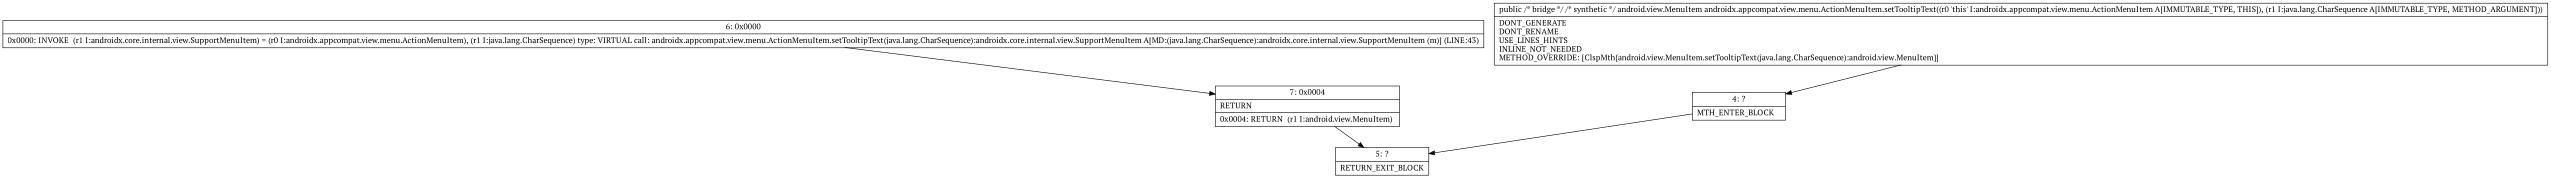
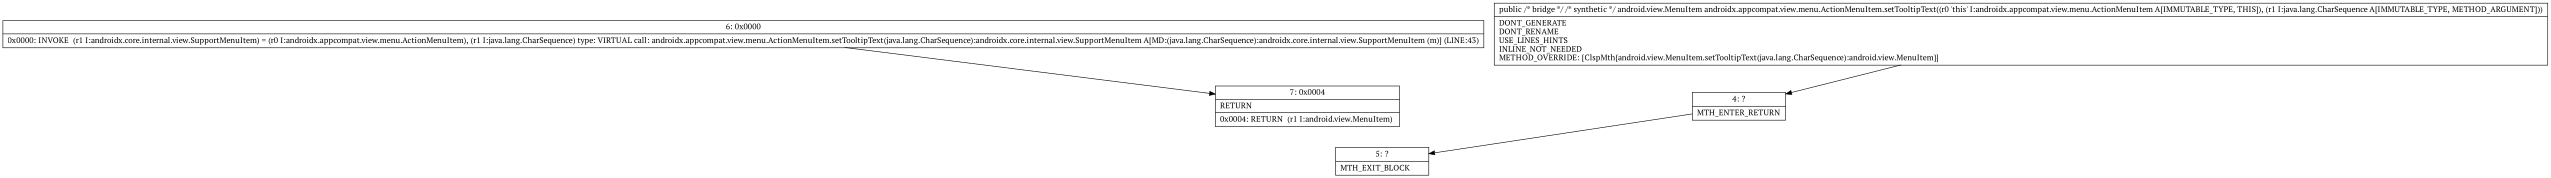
(1735, 113) -> (1739, 113)
(1347, 135) -> none
(1382, 168) -> (1375, 168)
